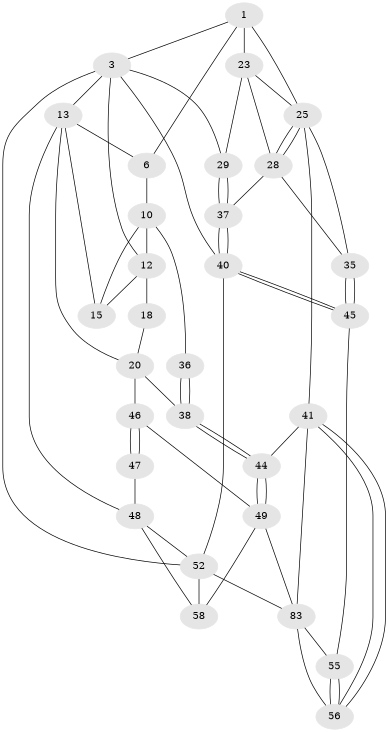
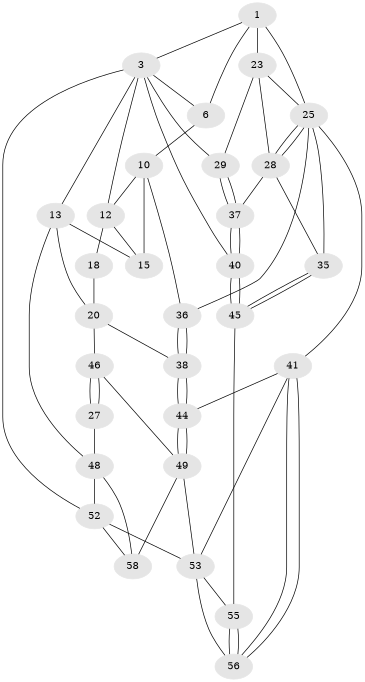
(104, 140) -> (174, 90)
none -> (285, 240)
(223, 418) -> none
(135, 466) -> (95, 416)
(296, 617) -> (196, 566)
